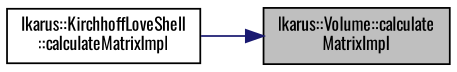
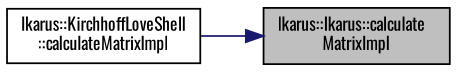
(357, 36) -> (357, 36)
